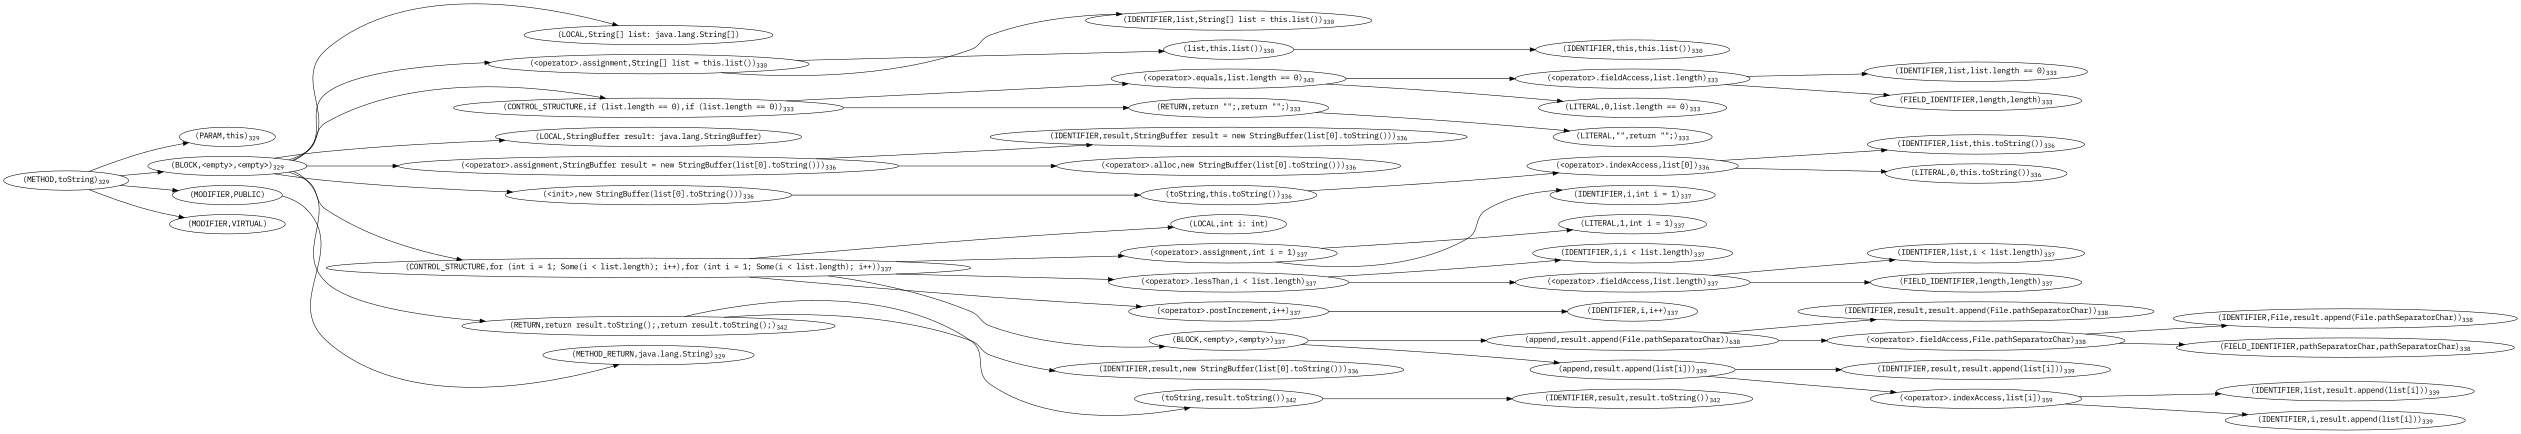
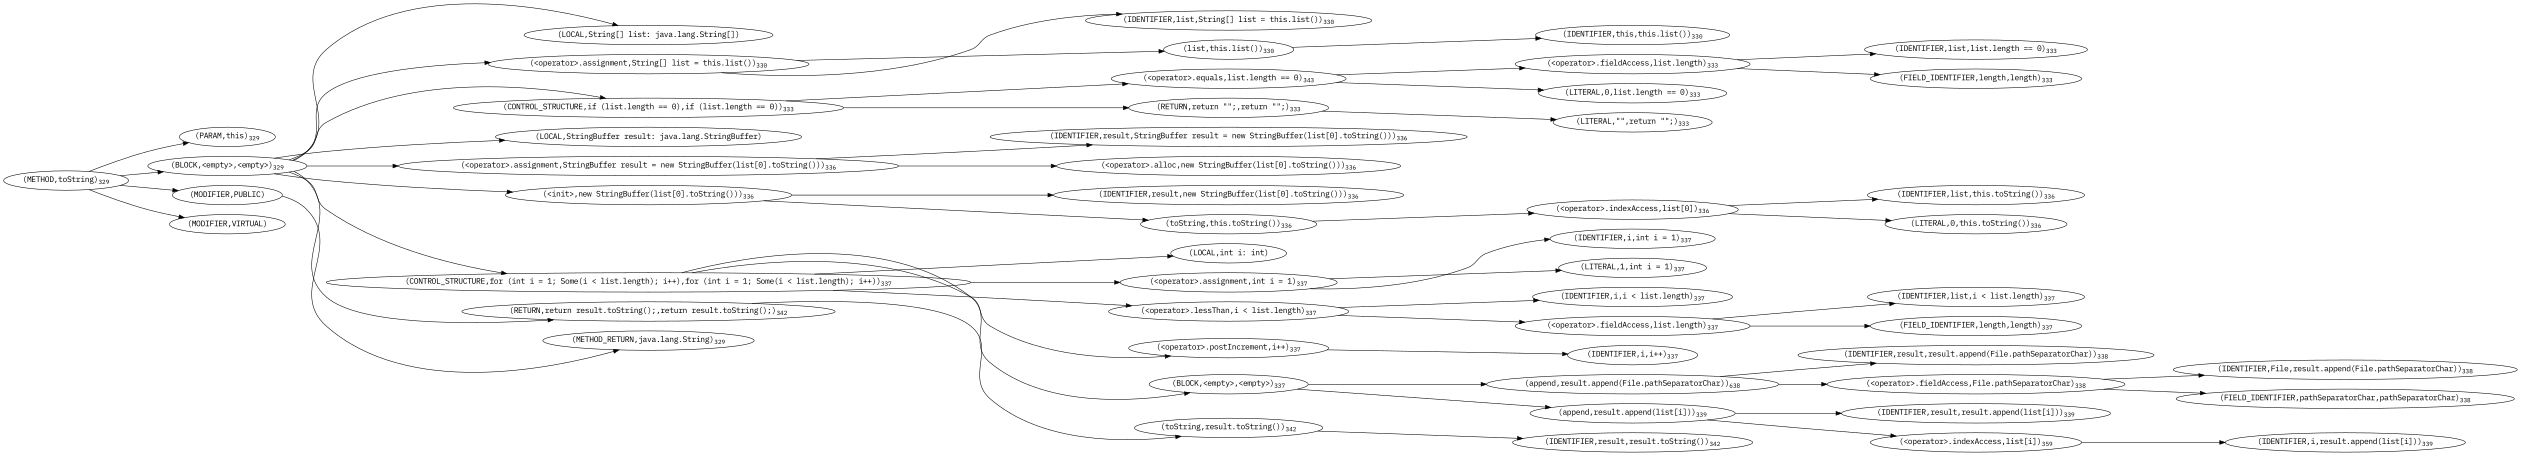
(892, 322) -> (920, 195)
(2345, 391) -> none
